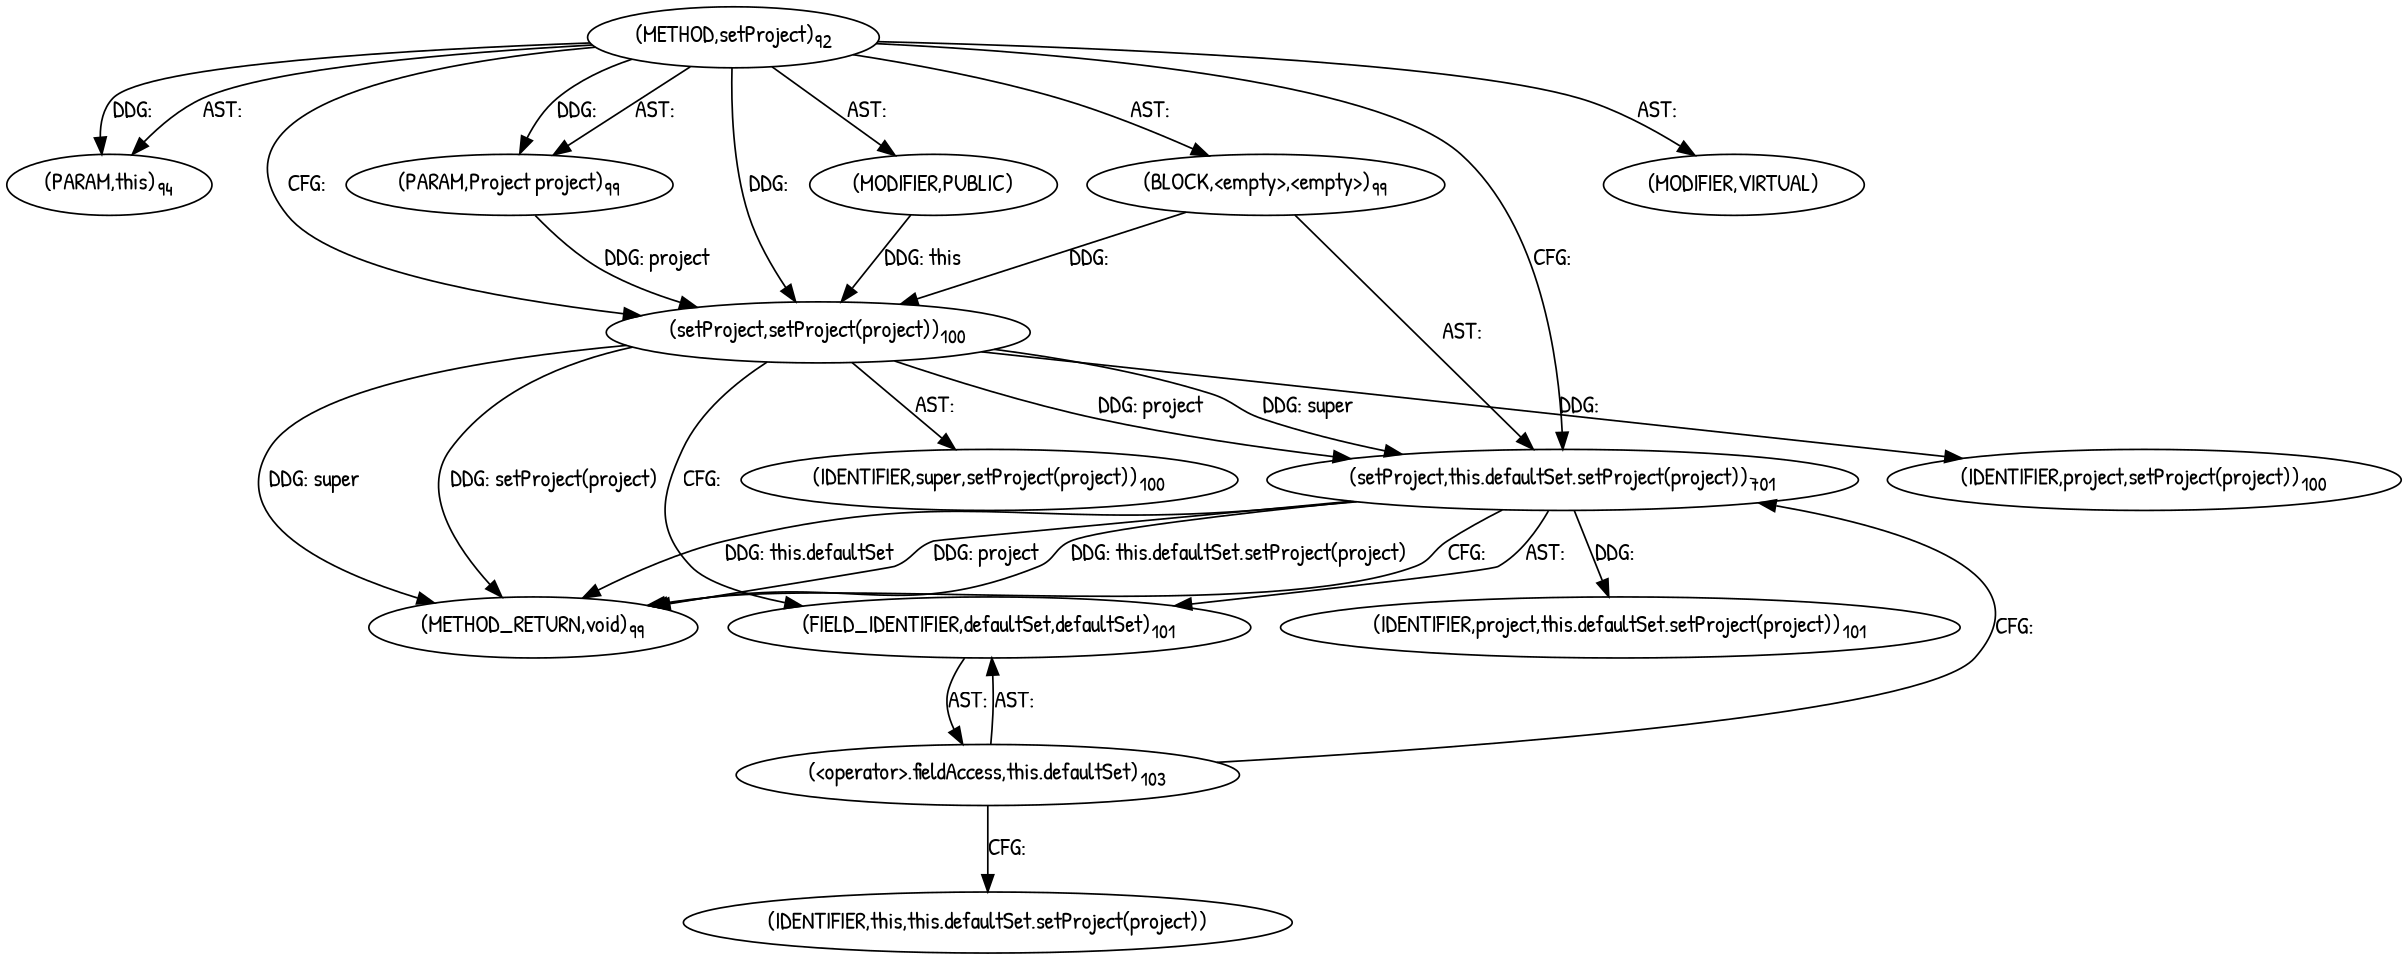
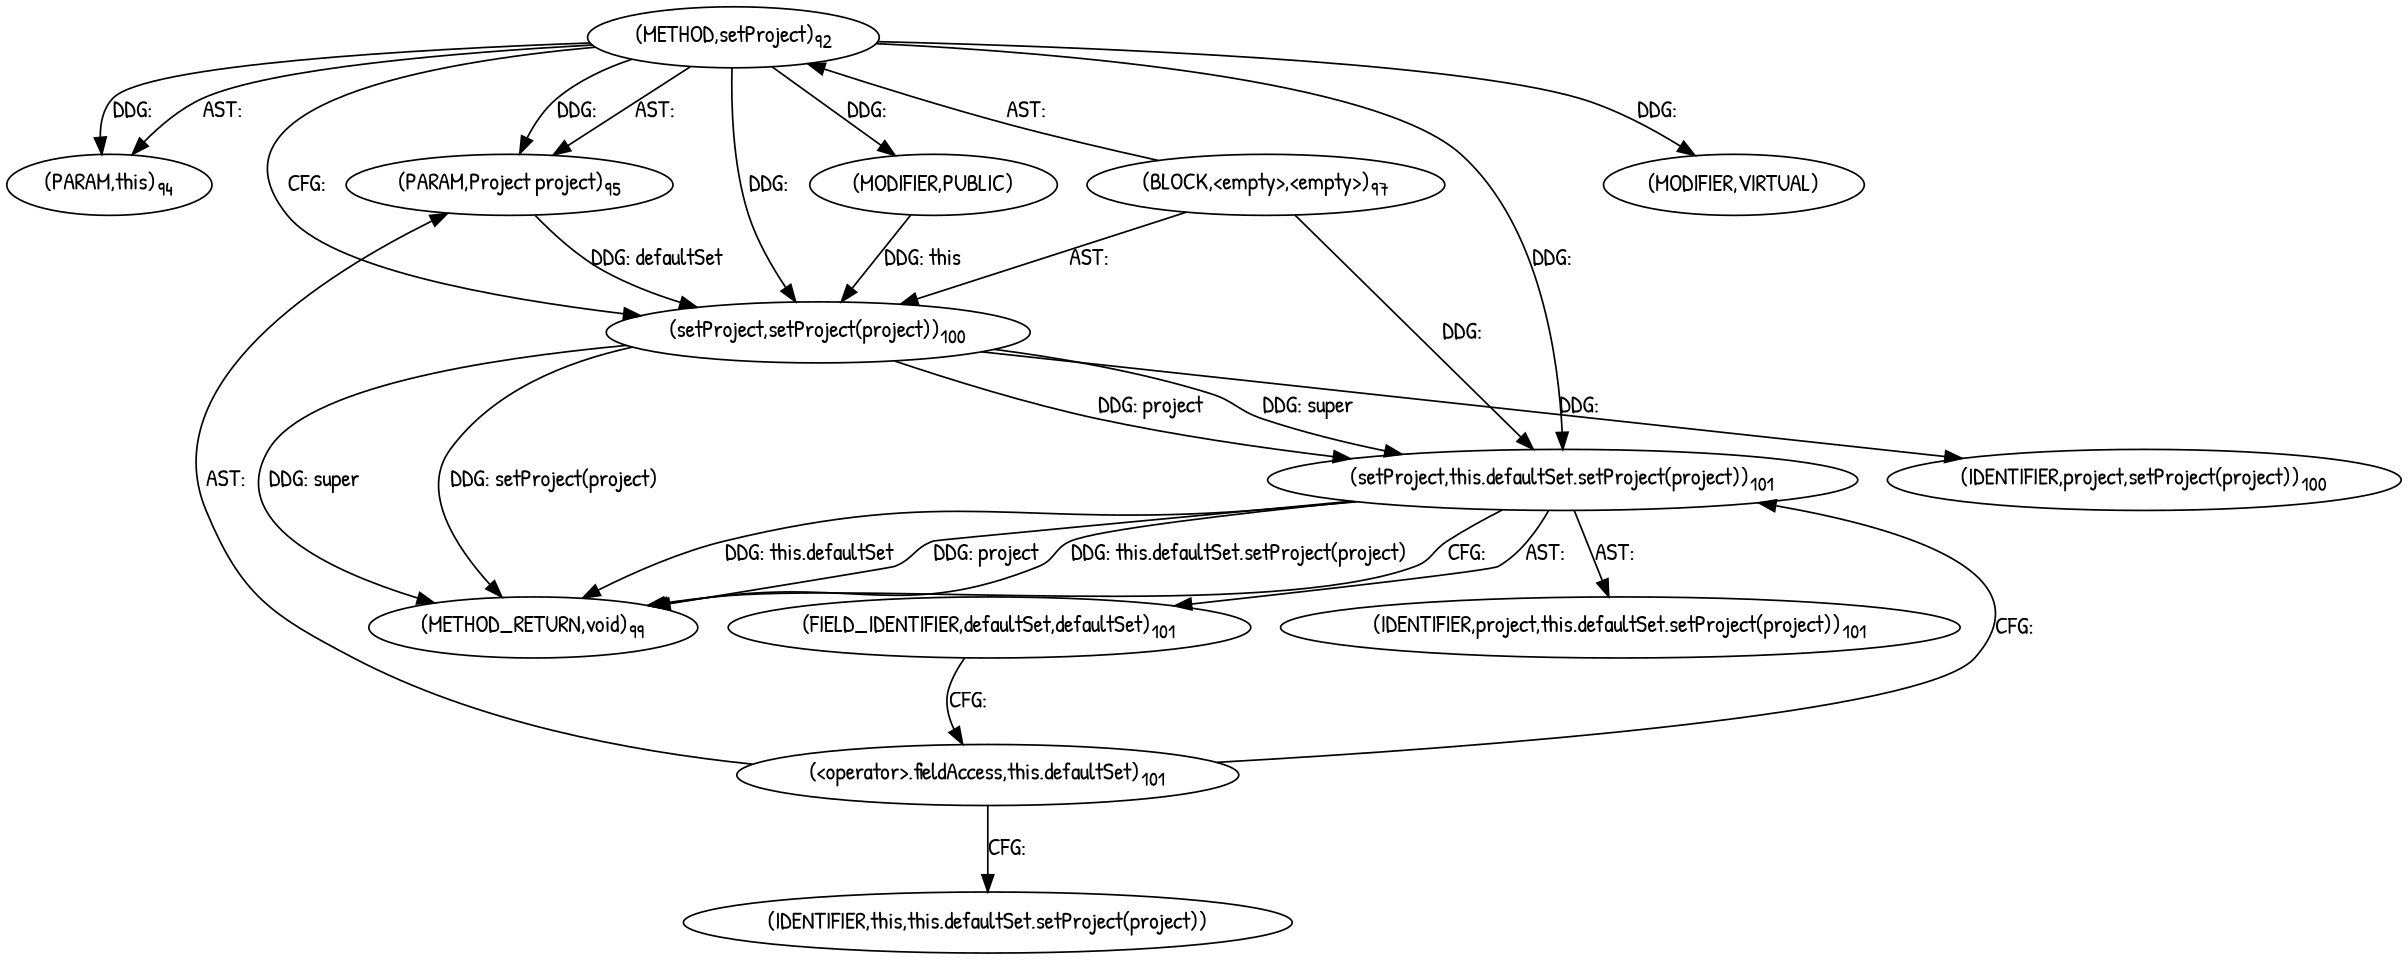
(1027, 90) -> (990, 119)
(870, 111) -> (870, 111)
(1660, 111) -> (1660, 111)
(613, 182) -> (613, 182)
(1380, 182) -> (1380, 182)
(657, 259) -> (657, 259)
(1092, 259) -> (1092, 259)
(1555, 259) -> (1555, 259)
(1465, 332) -> (1465, 332)
(1763, 477) -> (1763, 477)
(990, 480) -> none
(666, 499) -> none
(1618, 554) -> (1618, 554)
(971, 701) -> (971, 701)
(993, 710) -> (268, 605)
(1154, 772) -> (1154, 772)
